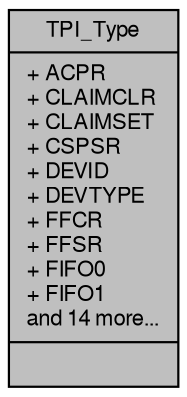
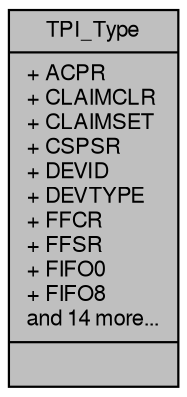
(67, 294) -> (67, 294)
